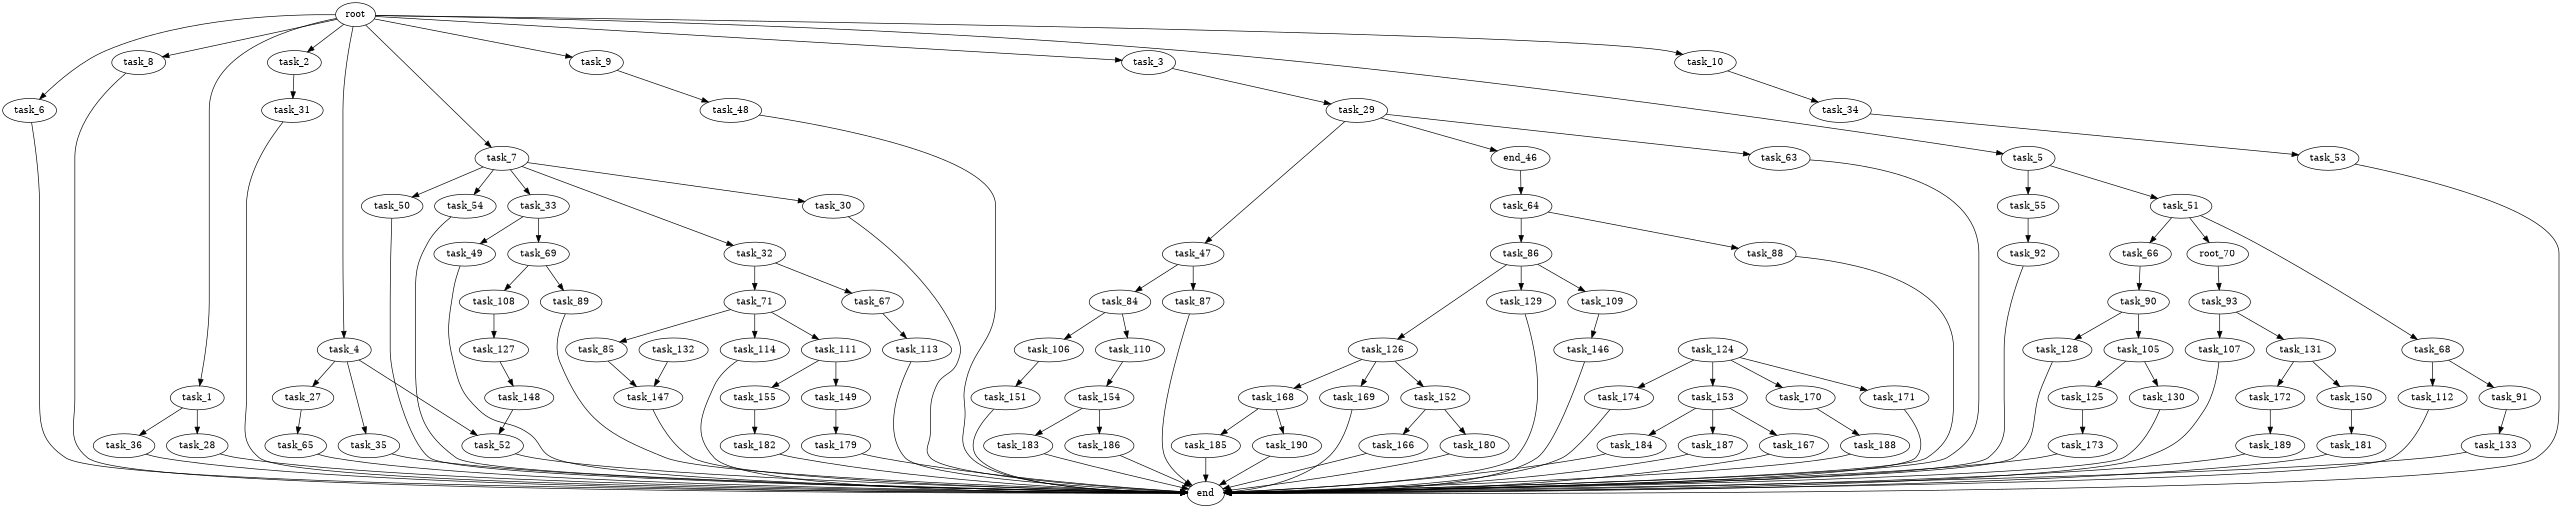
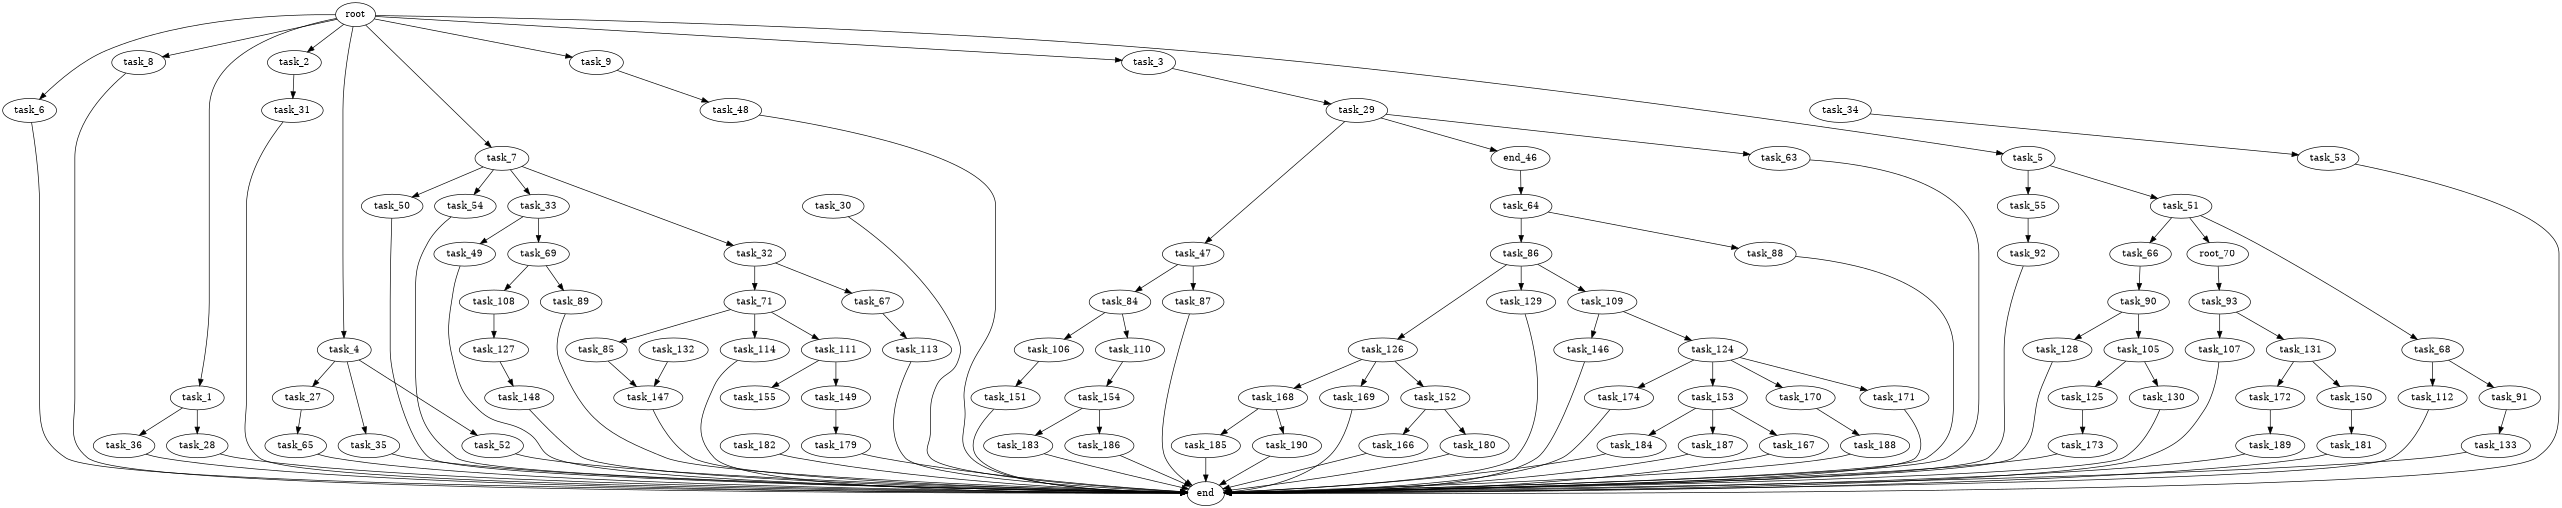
(1705, 63) -> none
(663, 182) -> none
none -> (1654, 325)
(508, 419) -> (845, 482)
(755, 419) -> none
